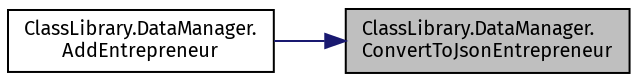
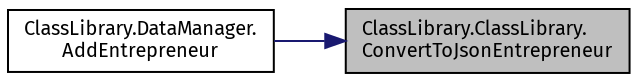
(488, 41) -> (488, 41)
